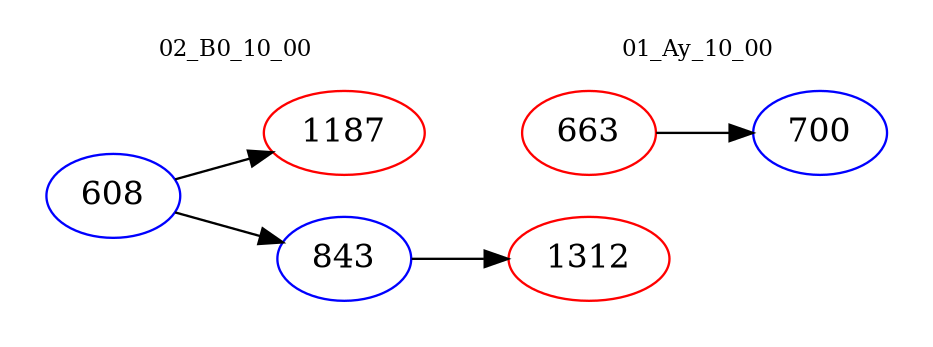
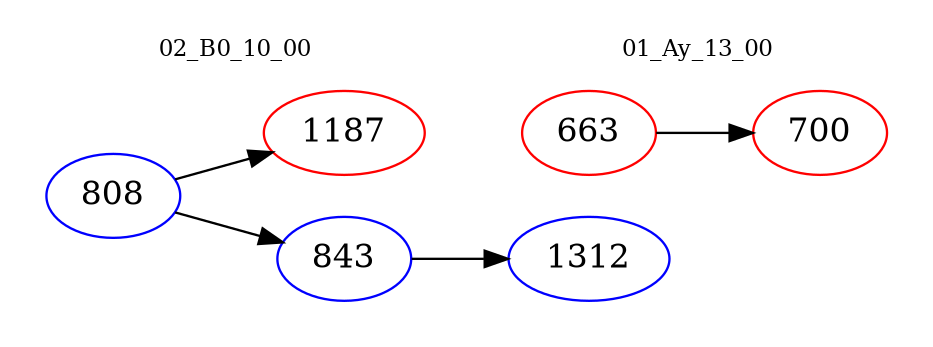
(698, 50) -> (698, 50)
(820, 133) -> (820, 133)
(113, 196) -> (113, 196)
(589, 259) -> (589, 259)
